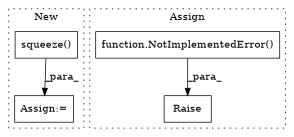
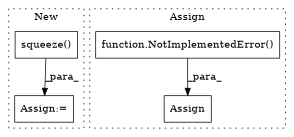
(188, 109) -> (188, 109)
